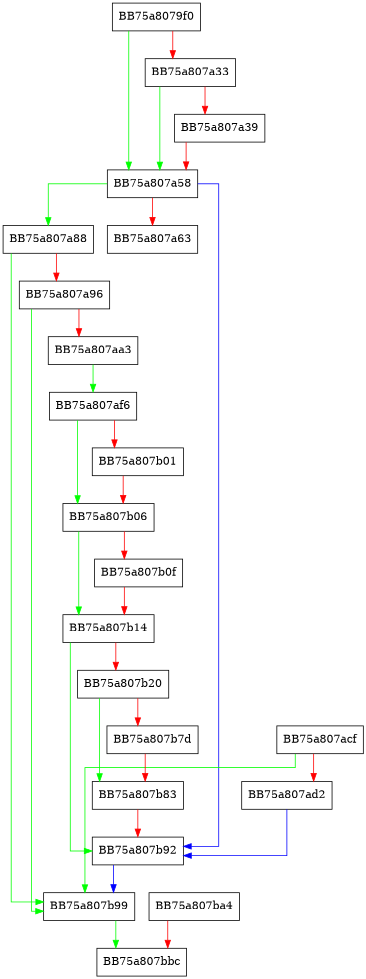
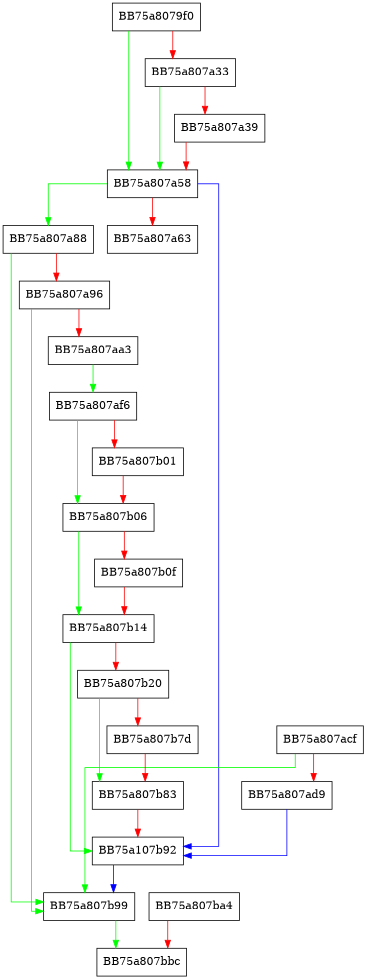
(287, 795) -> (287, 795)
(138, 851) -> (138, 851)
